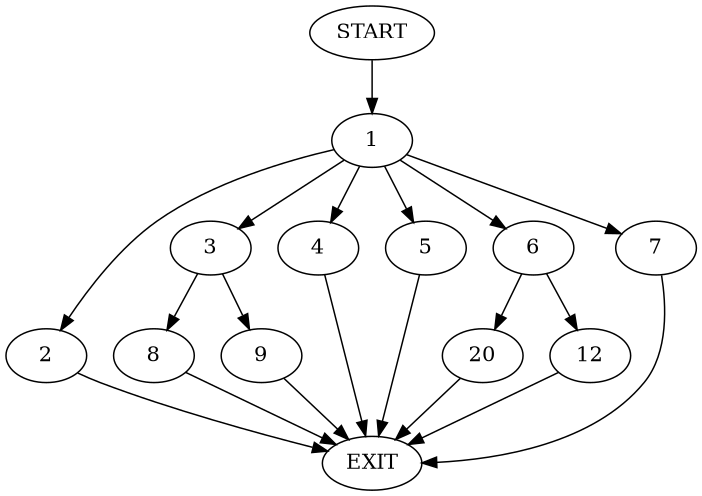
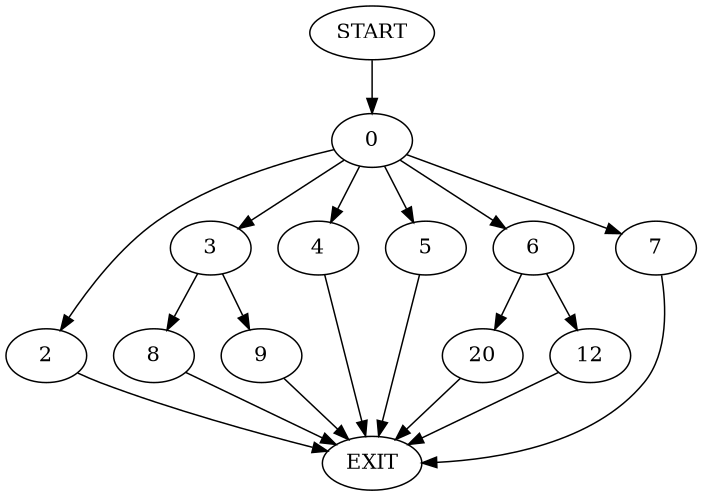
(372, 140) -> (372, 140)
